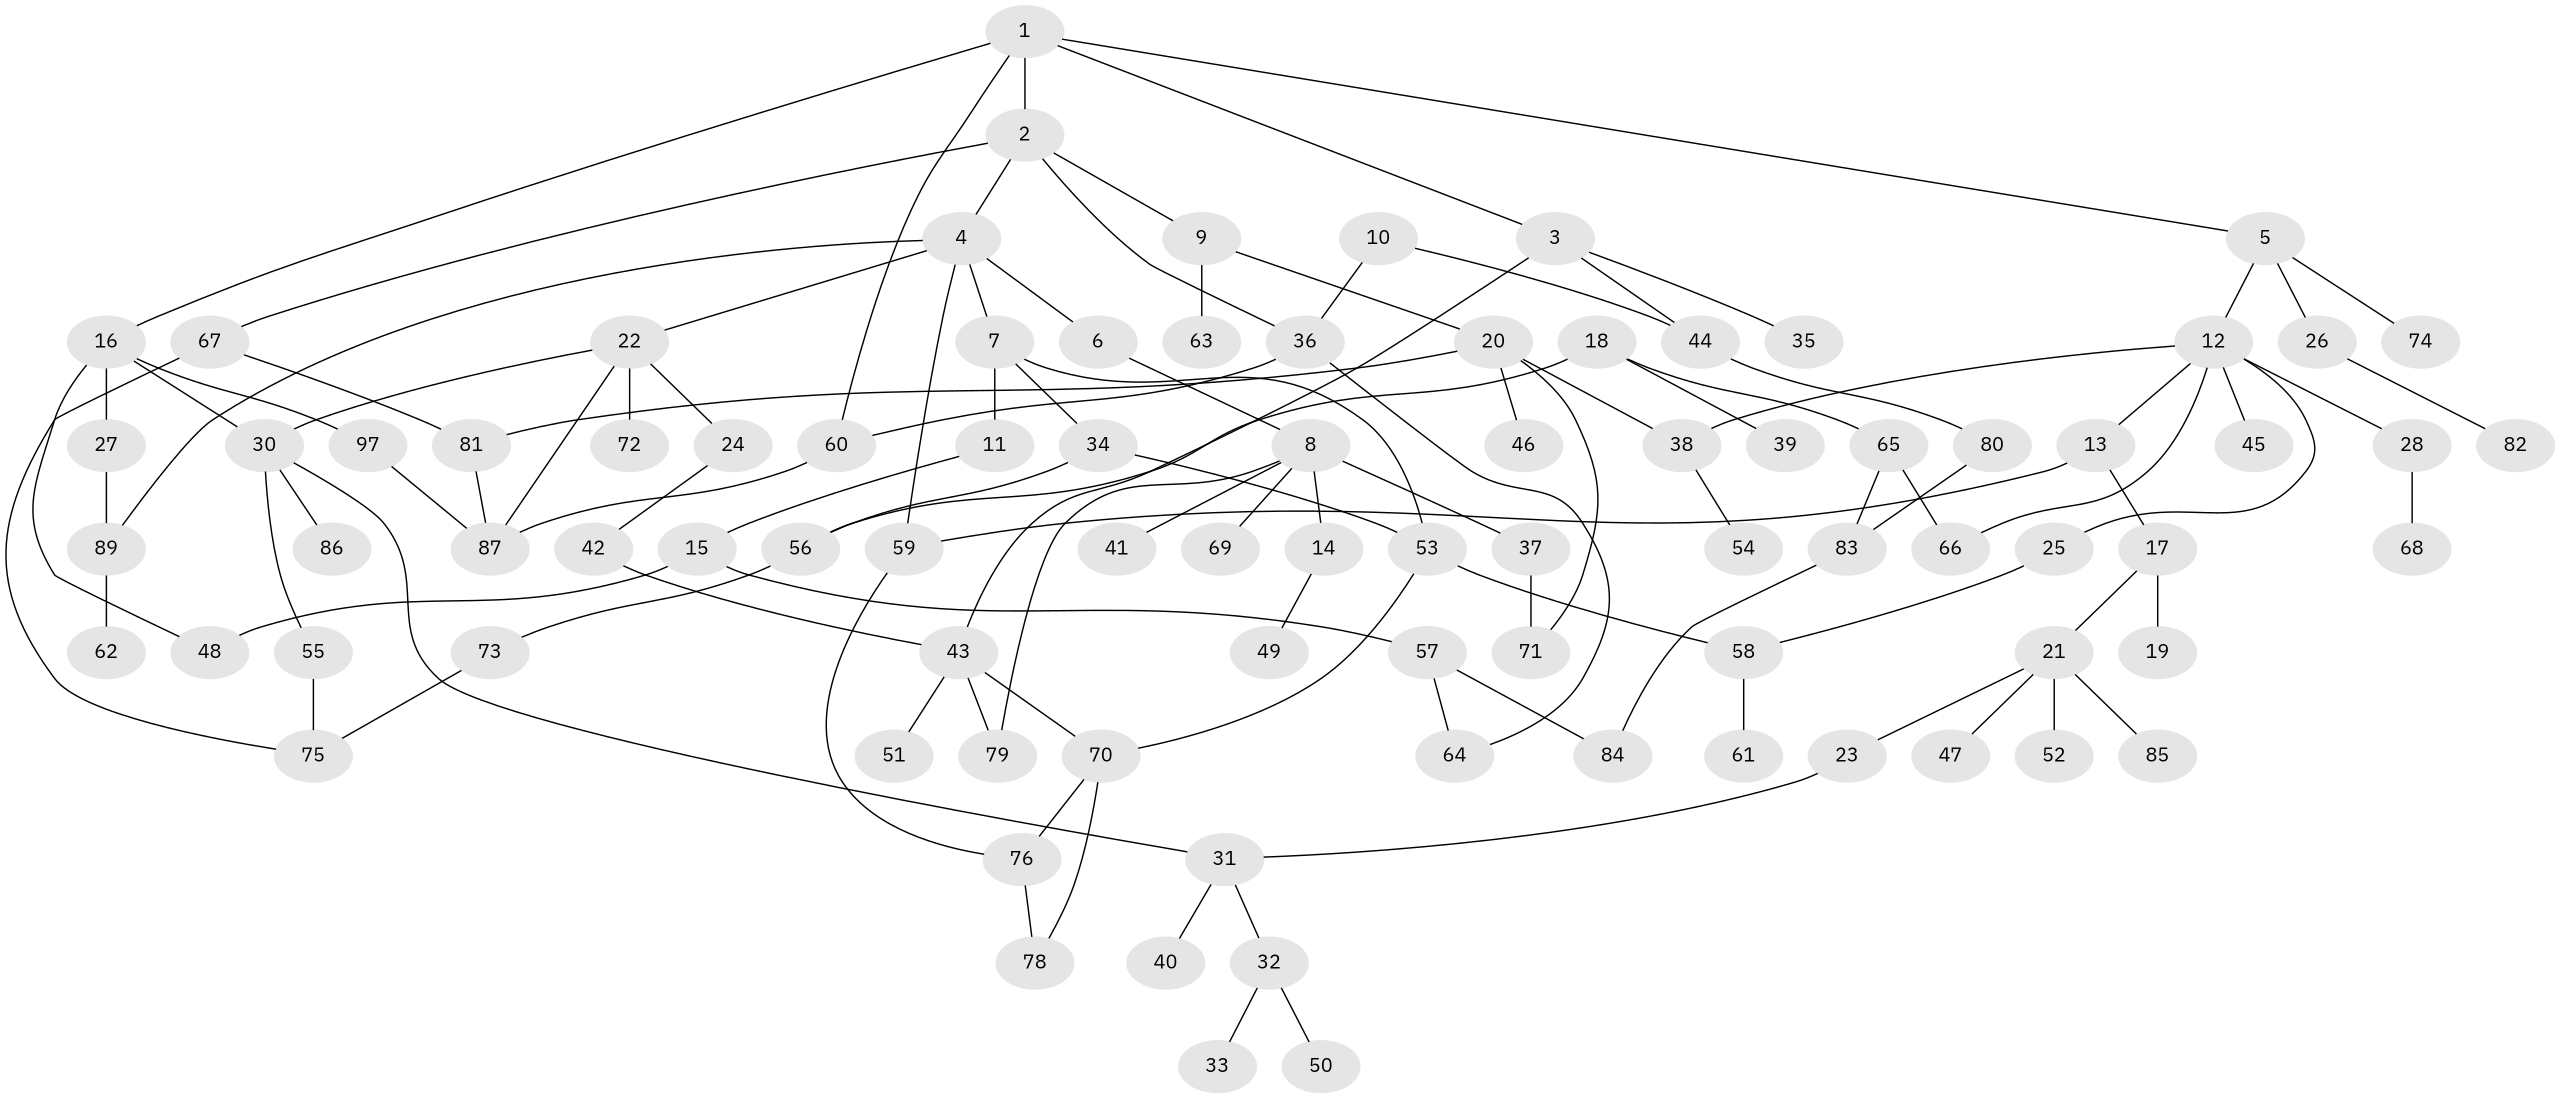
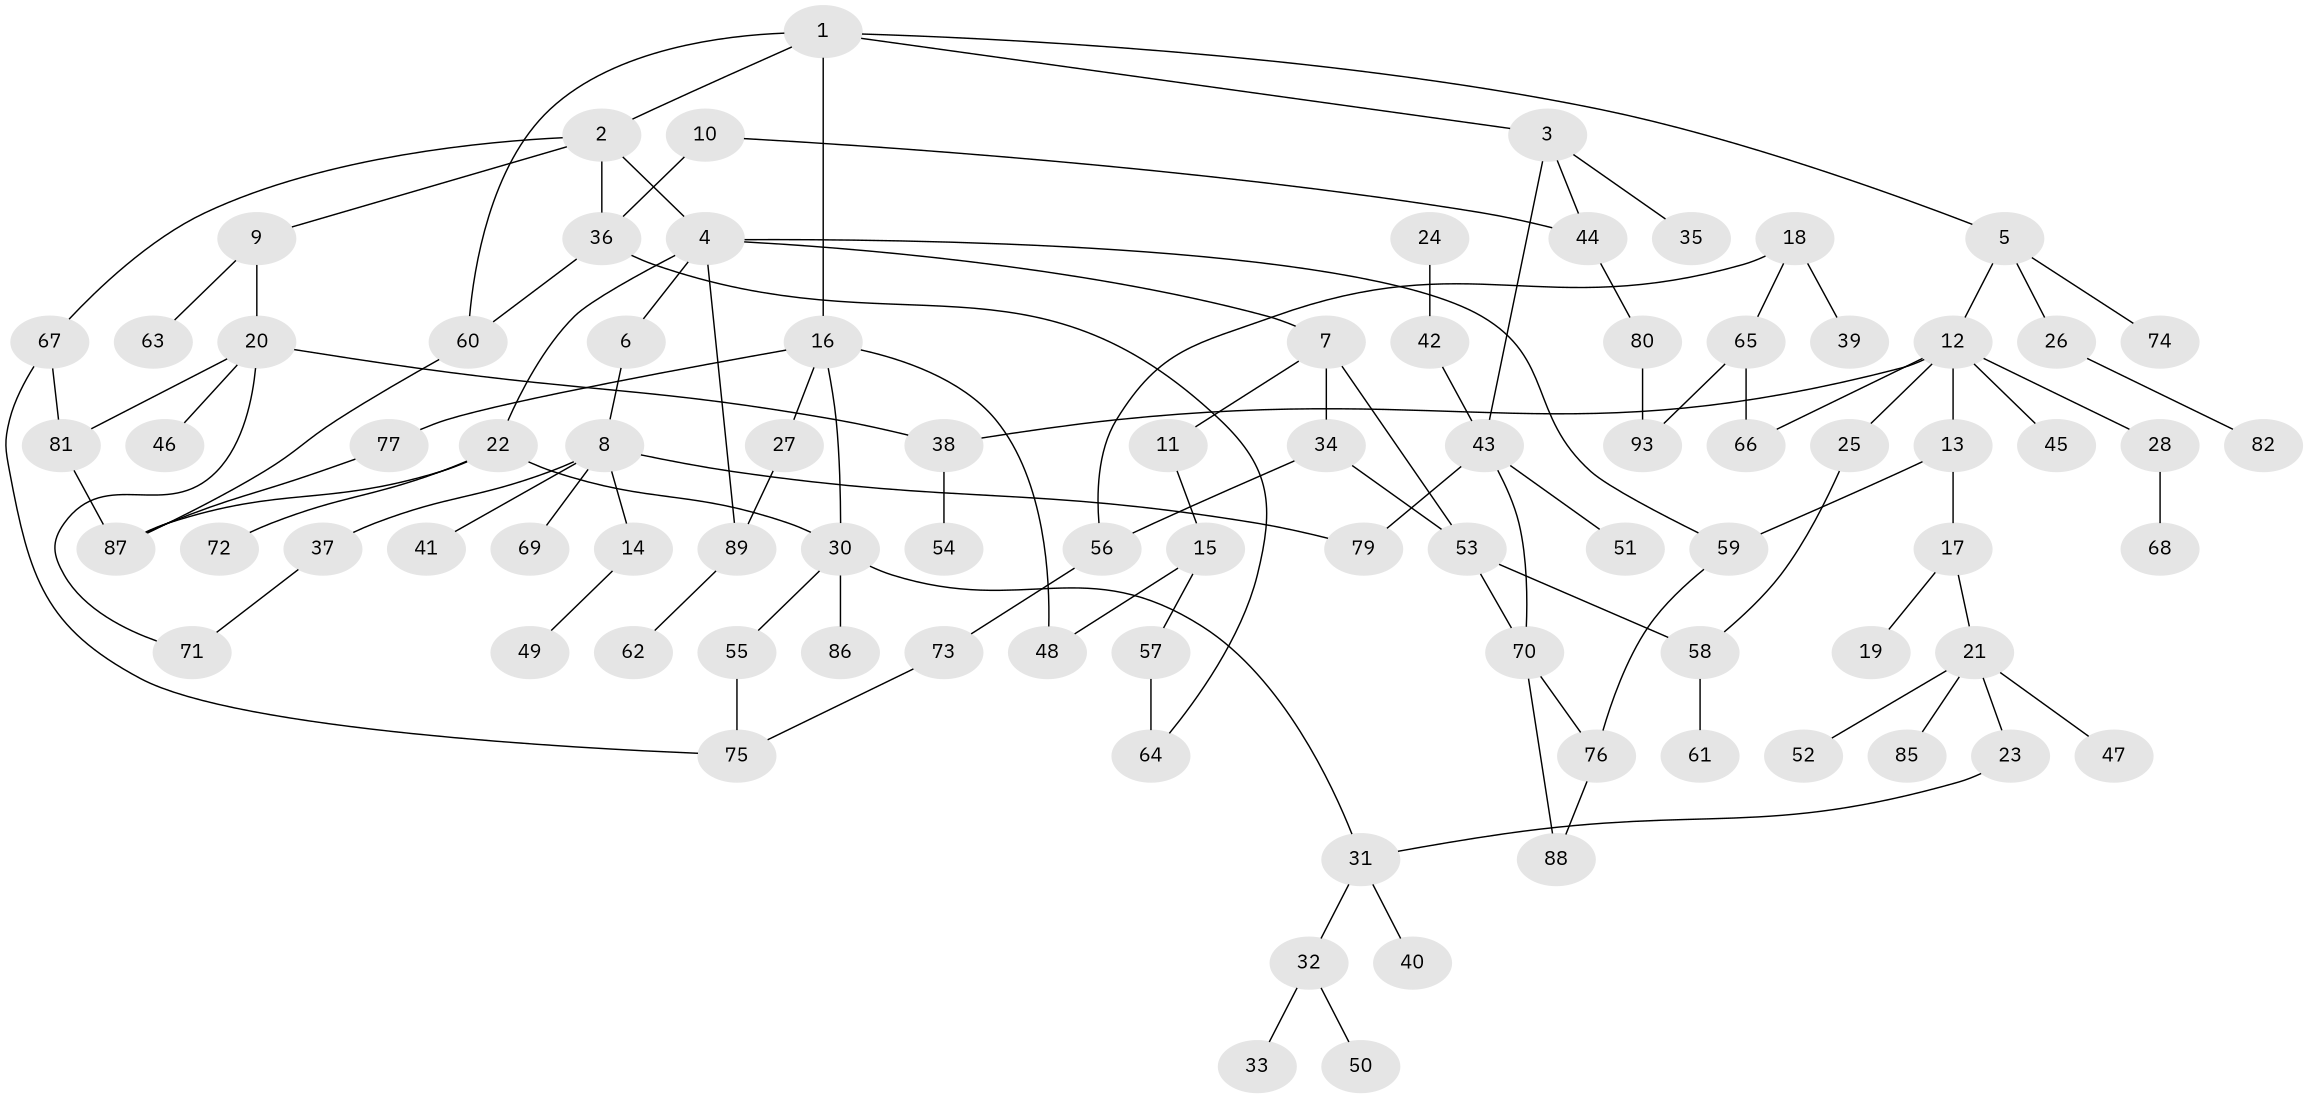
(681, 394) -> none
(368, 446) -> (389, 446)
(1847, 549) -> (1643, 446)
(1613, 756) -> none
(1035, 963) -> (1556, 860)
